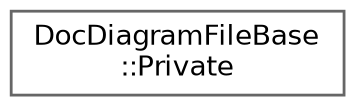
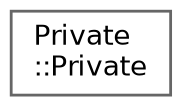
(178, 53) -> (91, 53)
